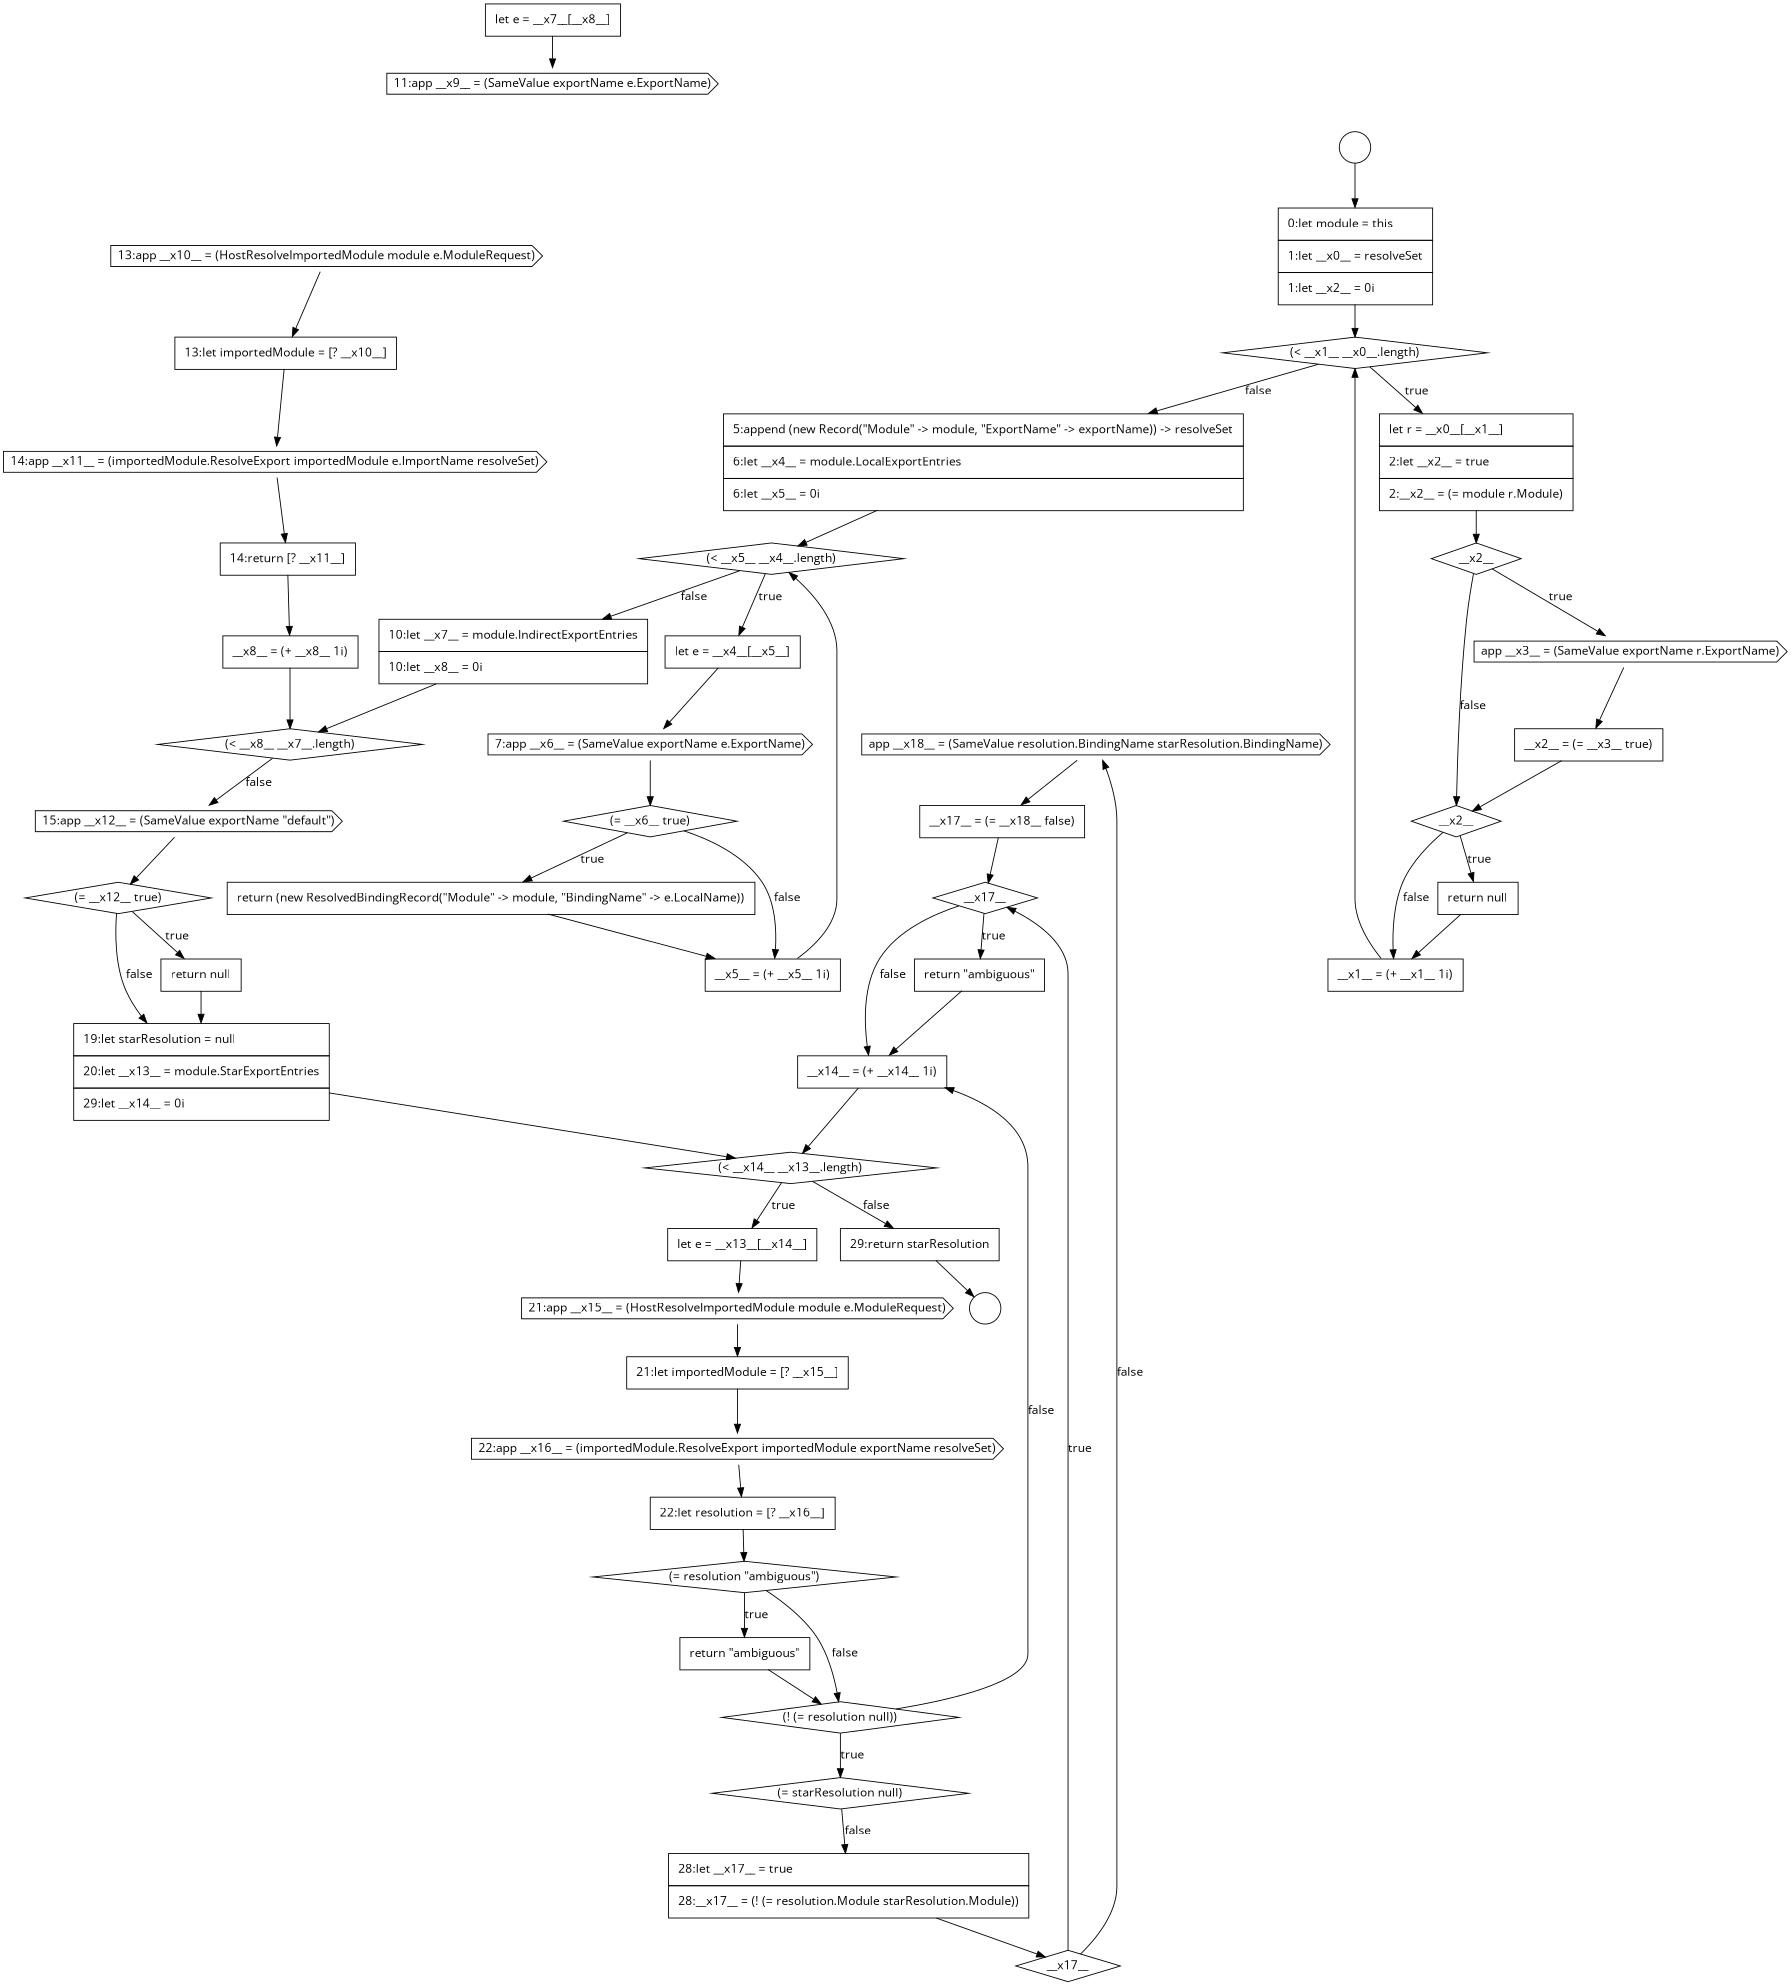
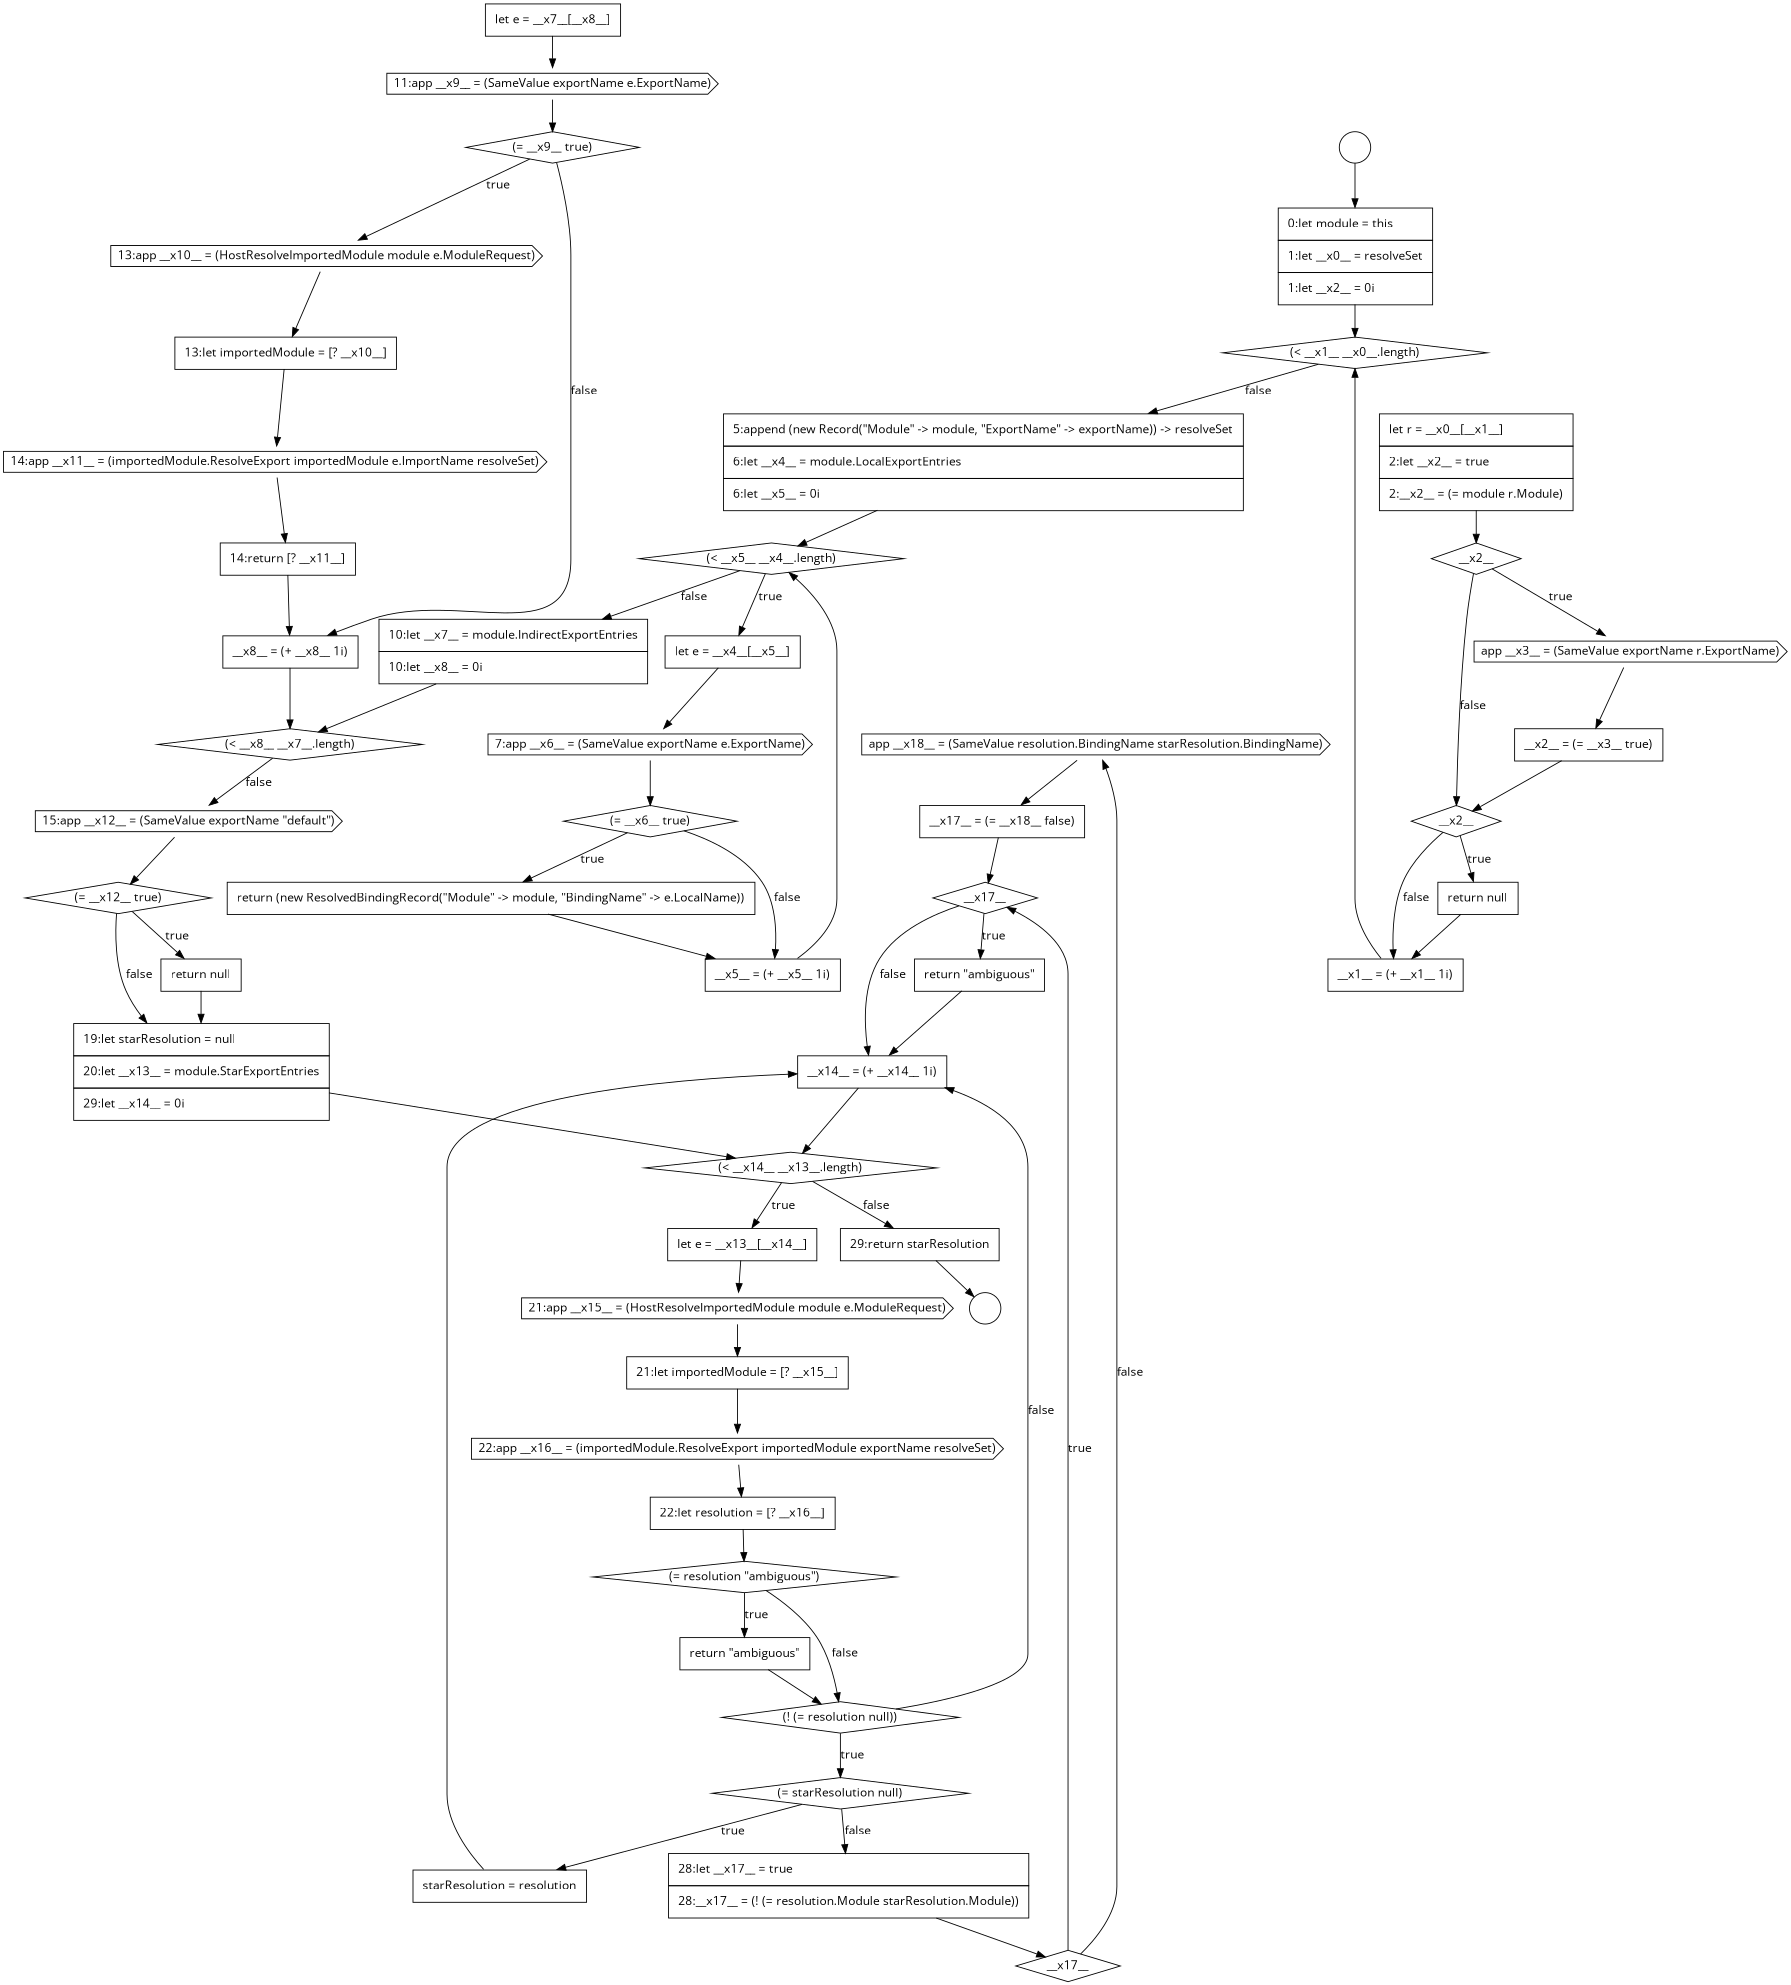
none -> (553, 147)
(1393, 387) -> none
none -> (499, 1886)
